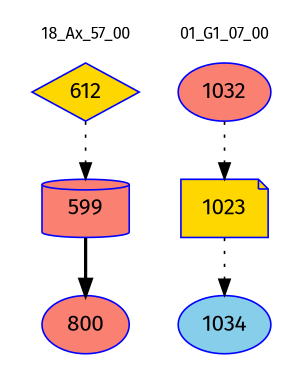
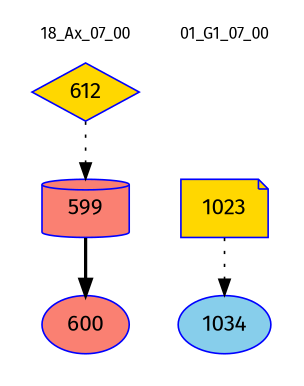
(86, 35) -> (86, 35)
(225, 92) -> none
(86, 325) -> (86, 325)
